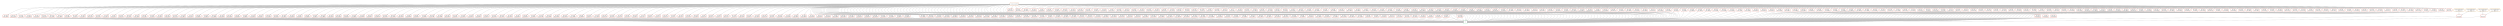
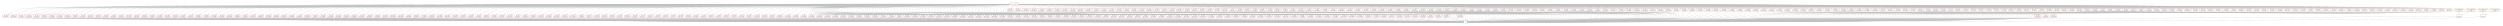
none -> (915, 16)
